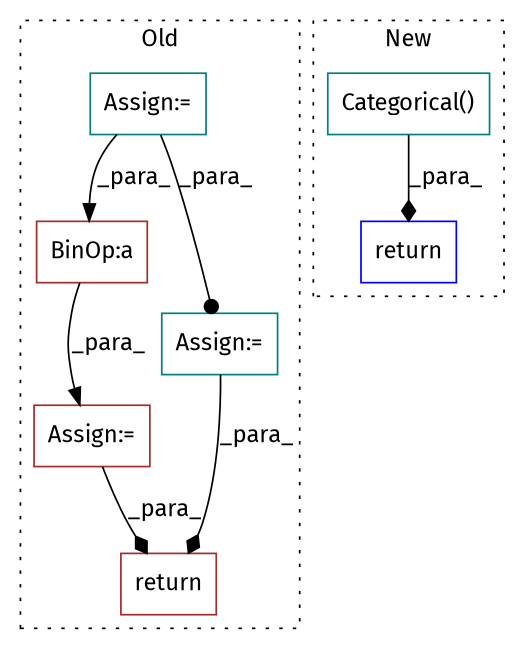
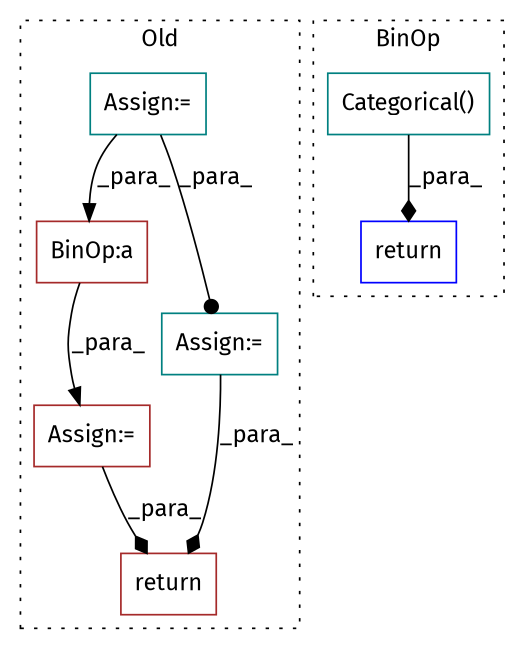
(409, 40) -> (409, 40)
